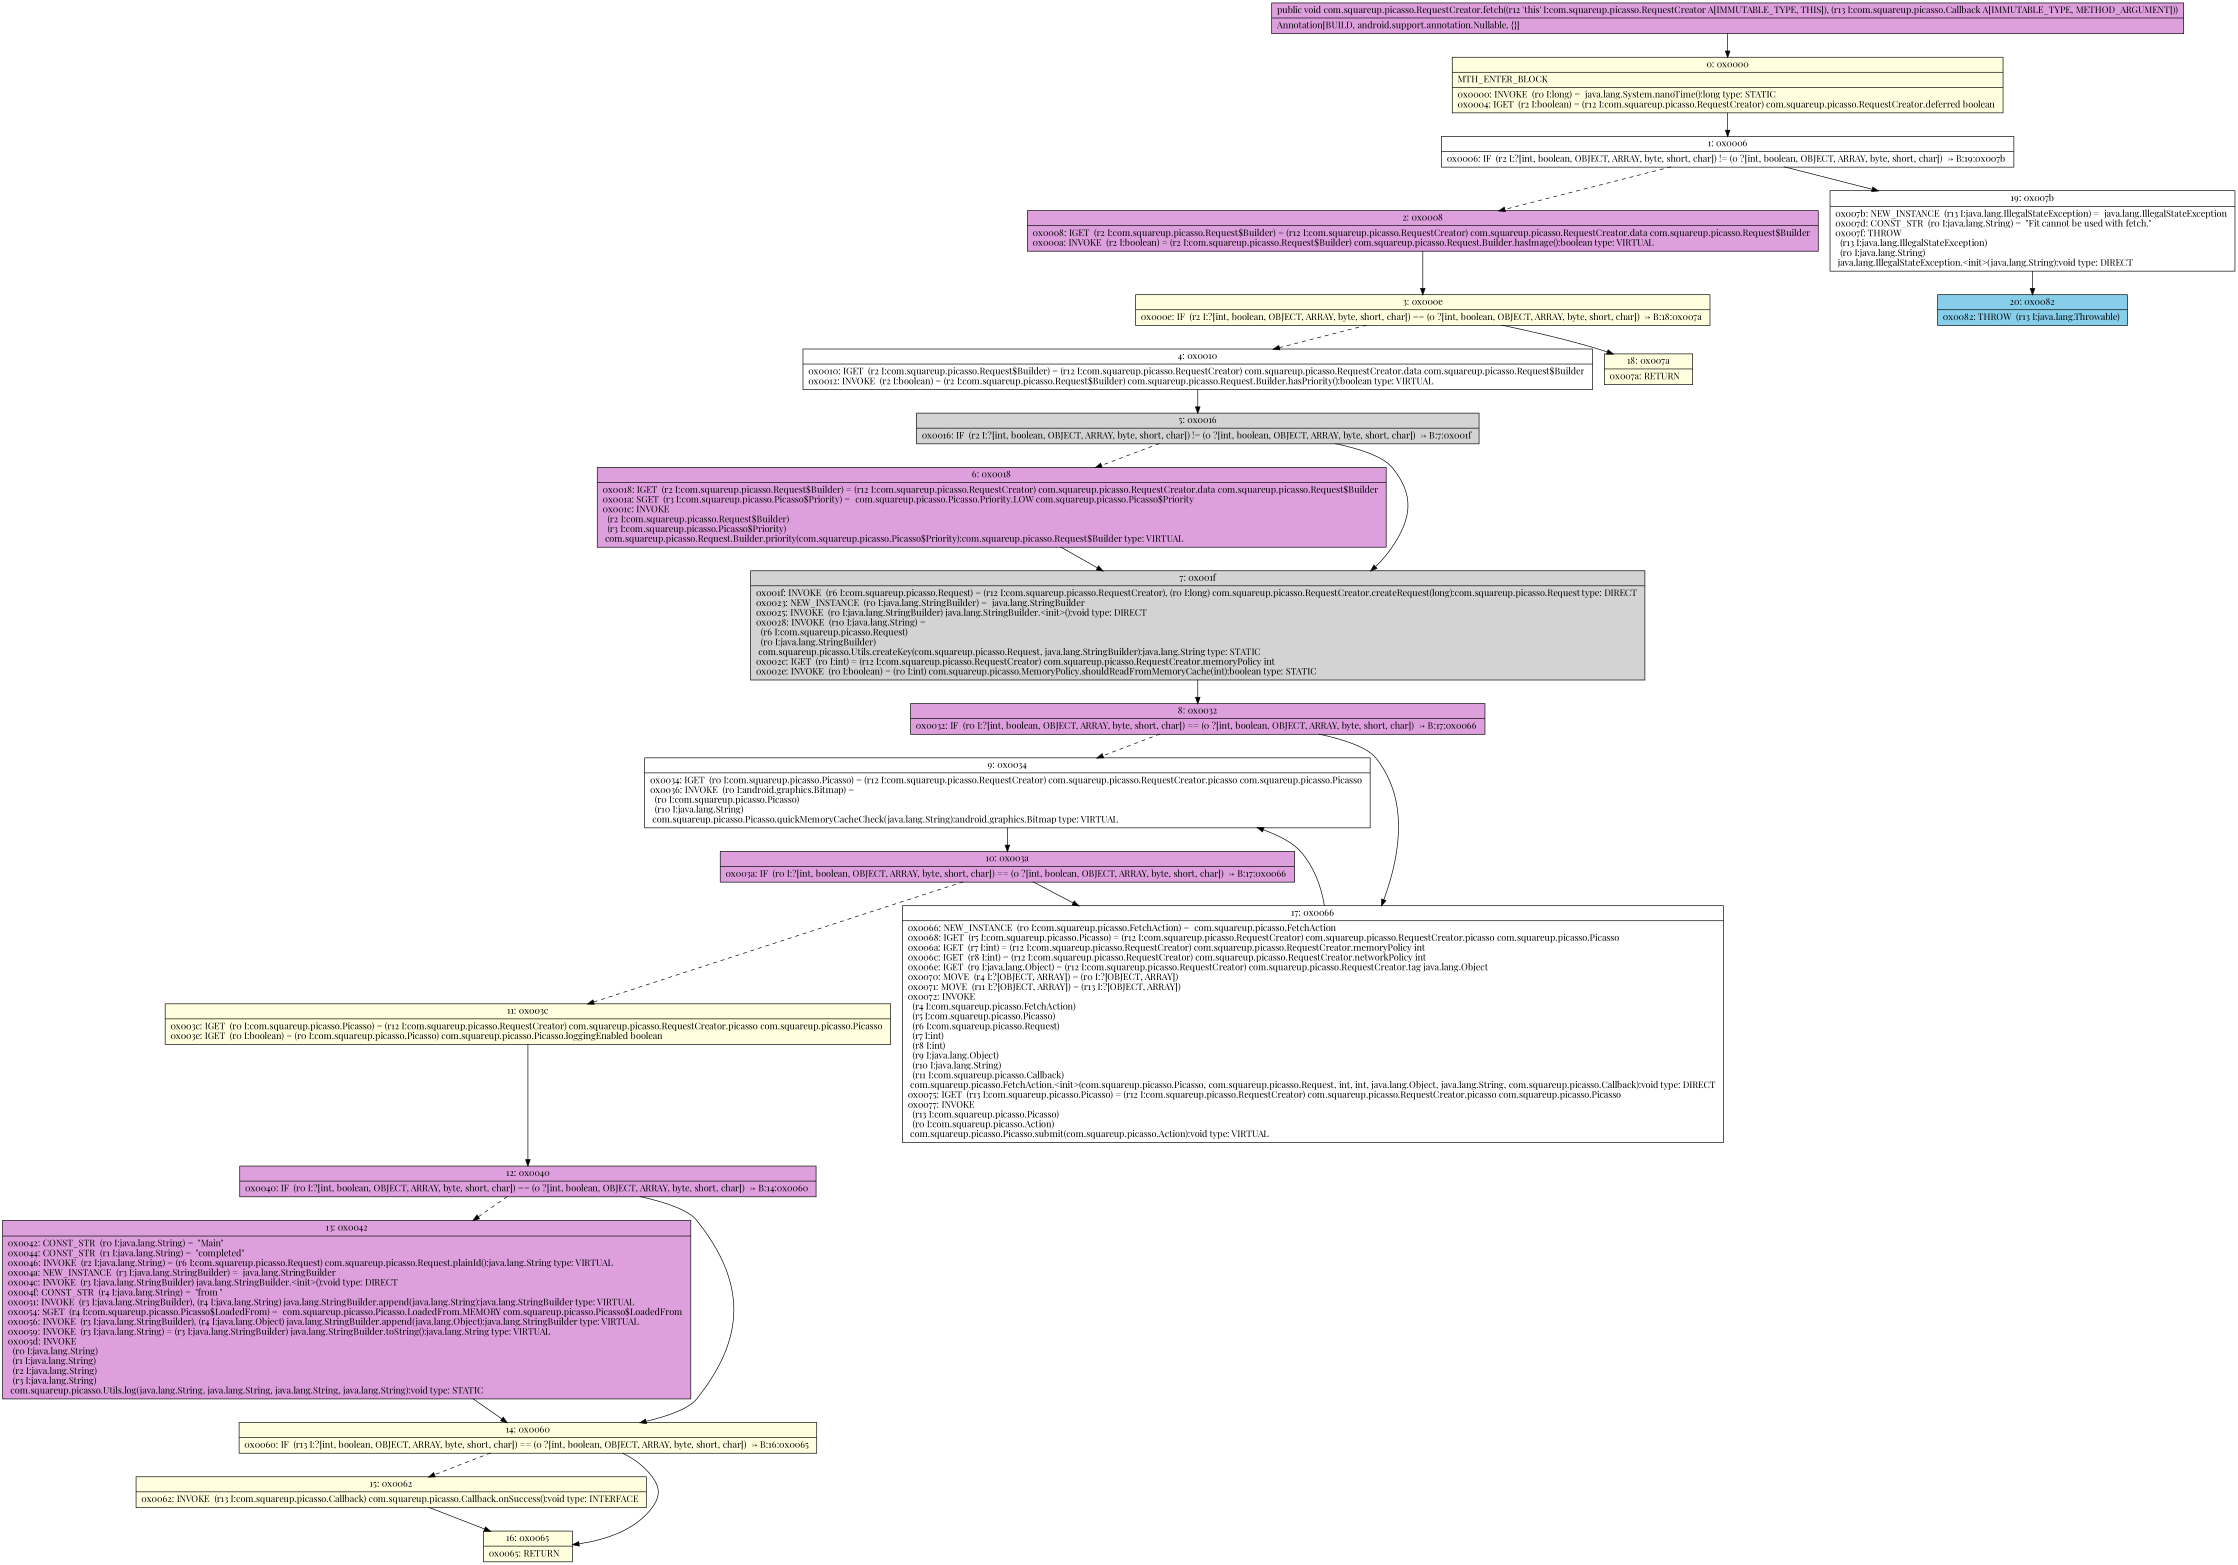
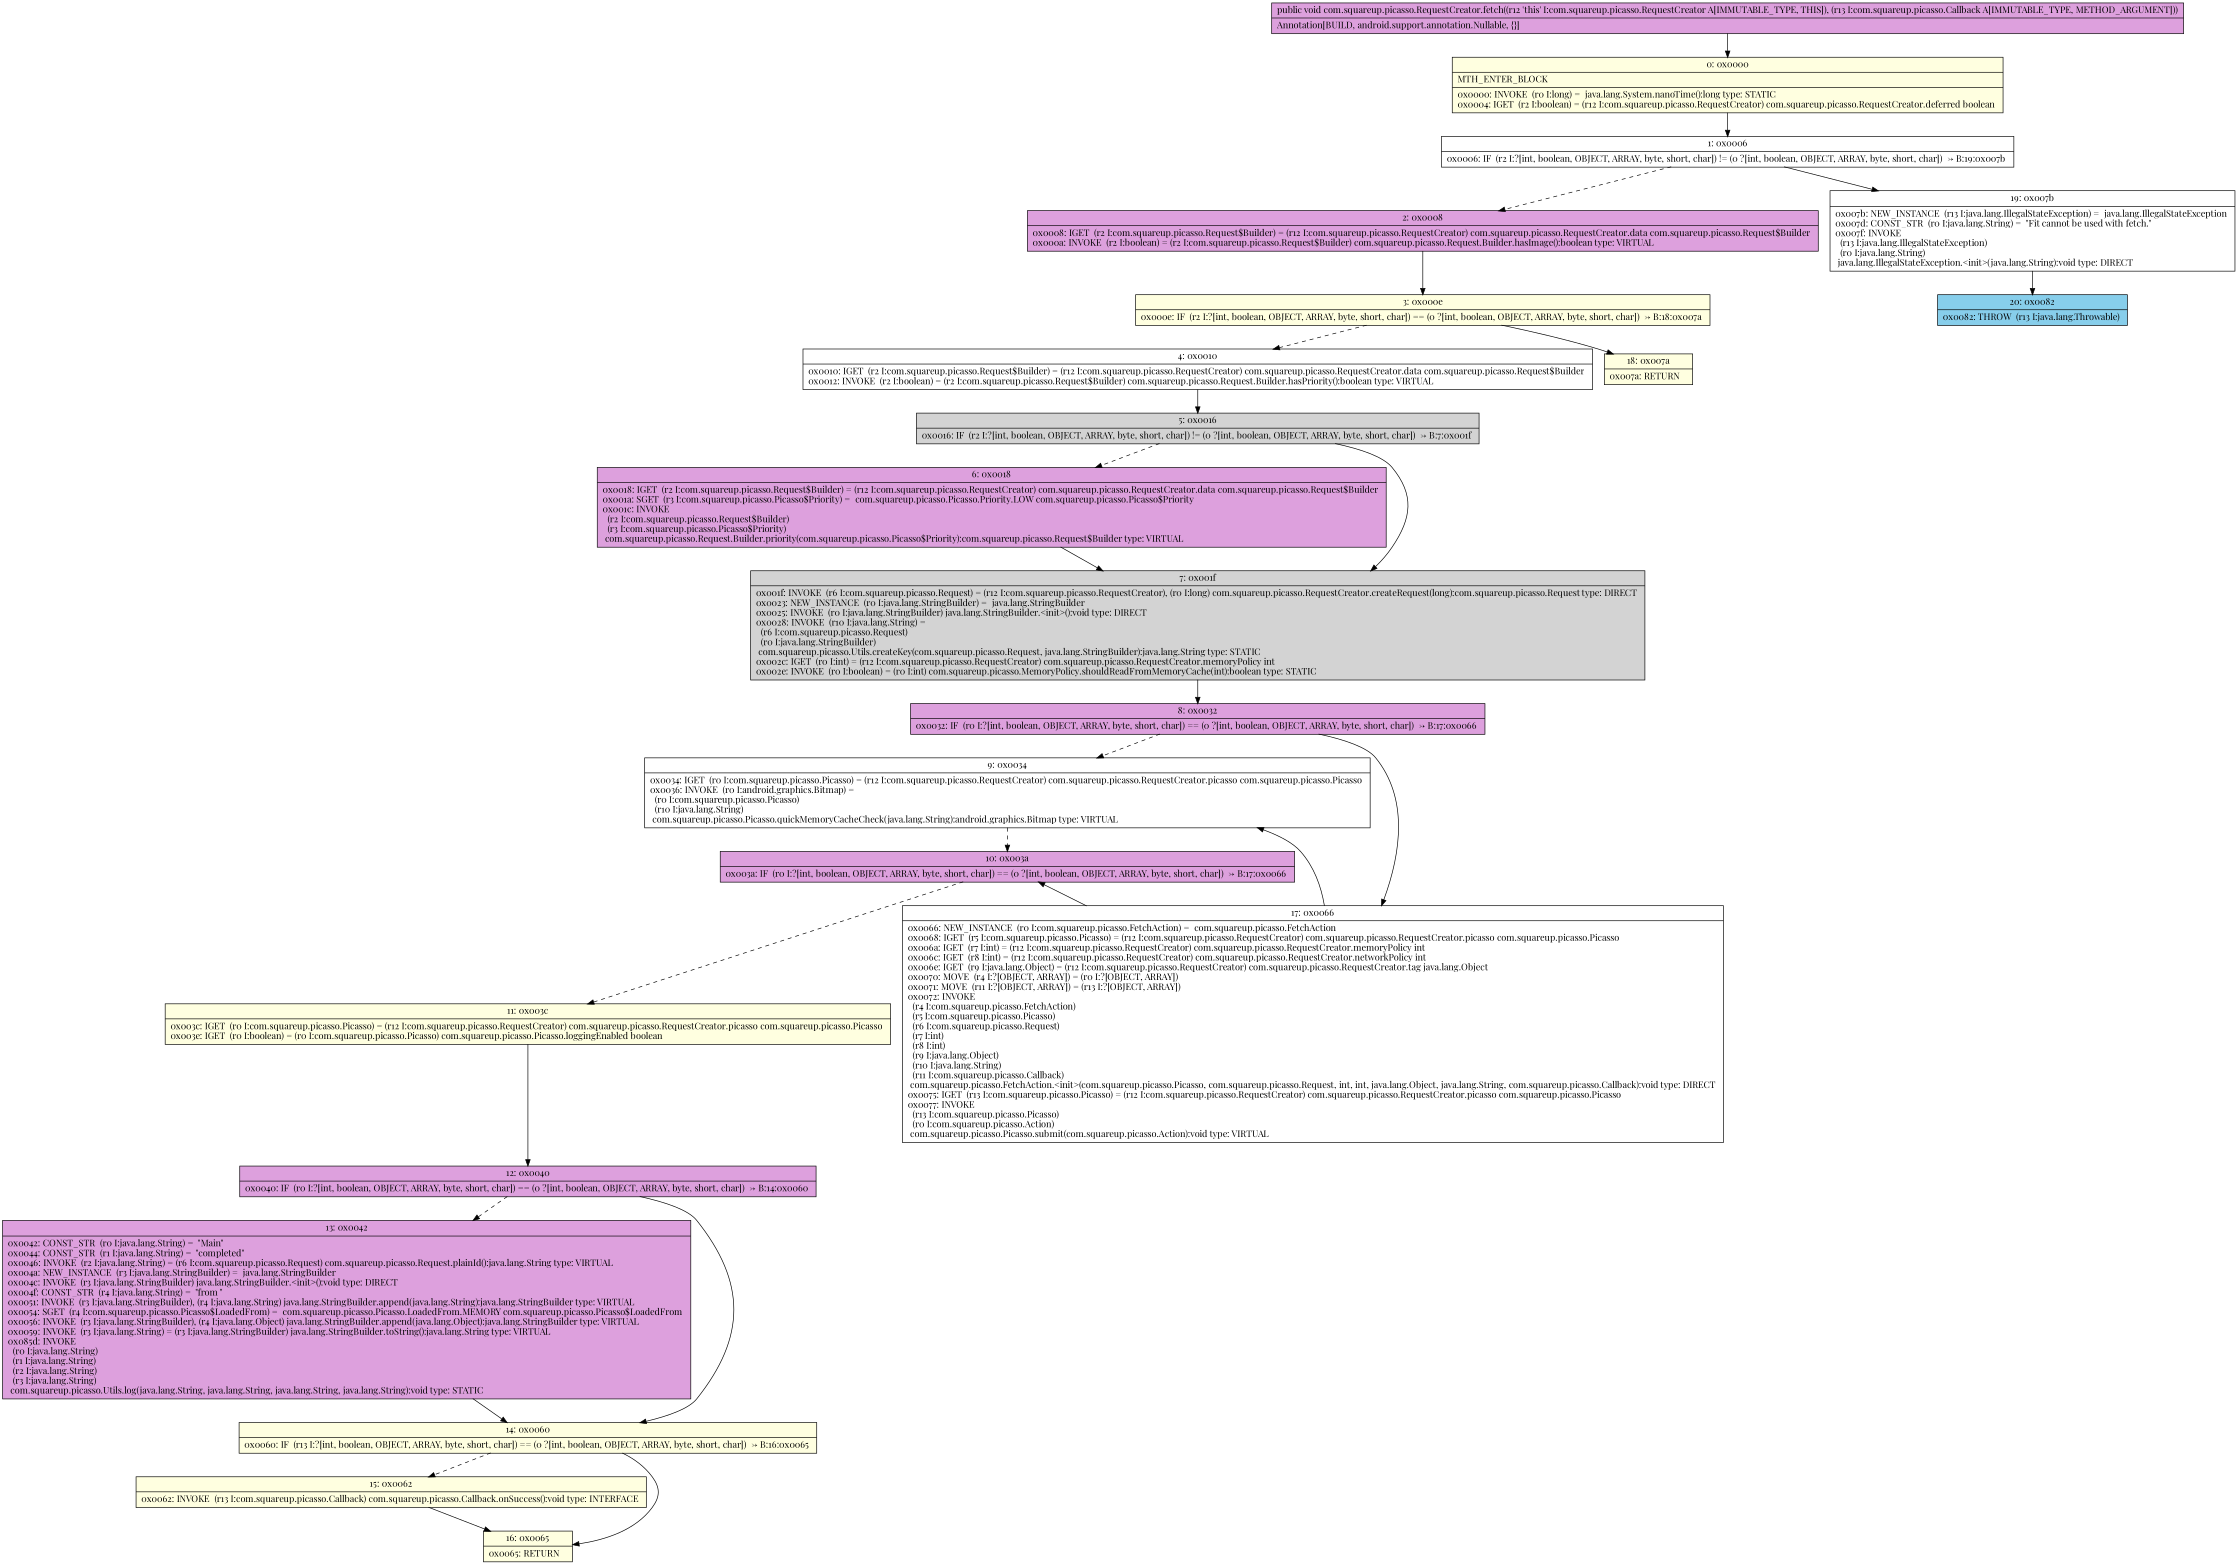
(1871, 234) -> (1871, 234)
(1007, 836) -> (1007, 836)
(1053, 892) -> (1065, 895)
(44, 1342) -> (44, 1342)
